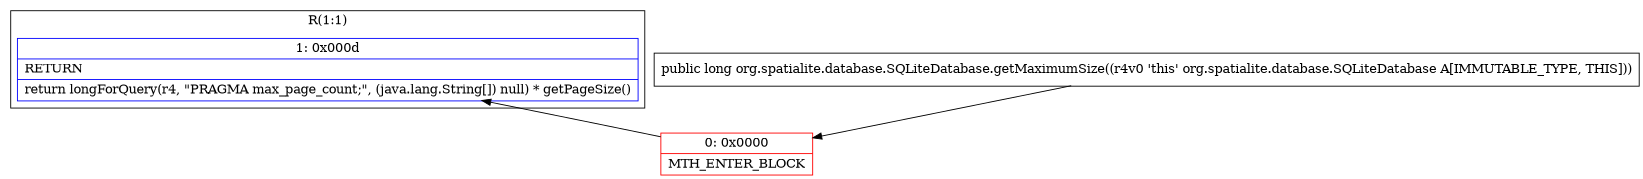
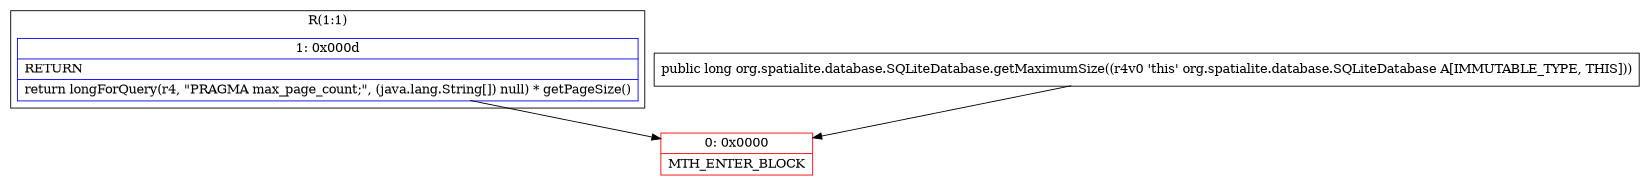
(576, 119) -> (561, 119)
